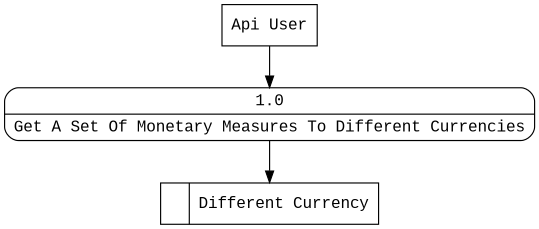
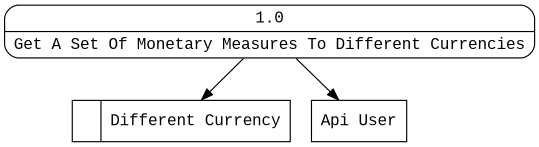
(270, 61) -> (313, 75)
